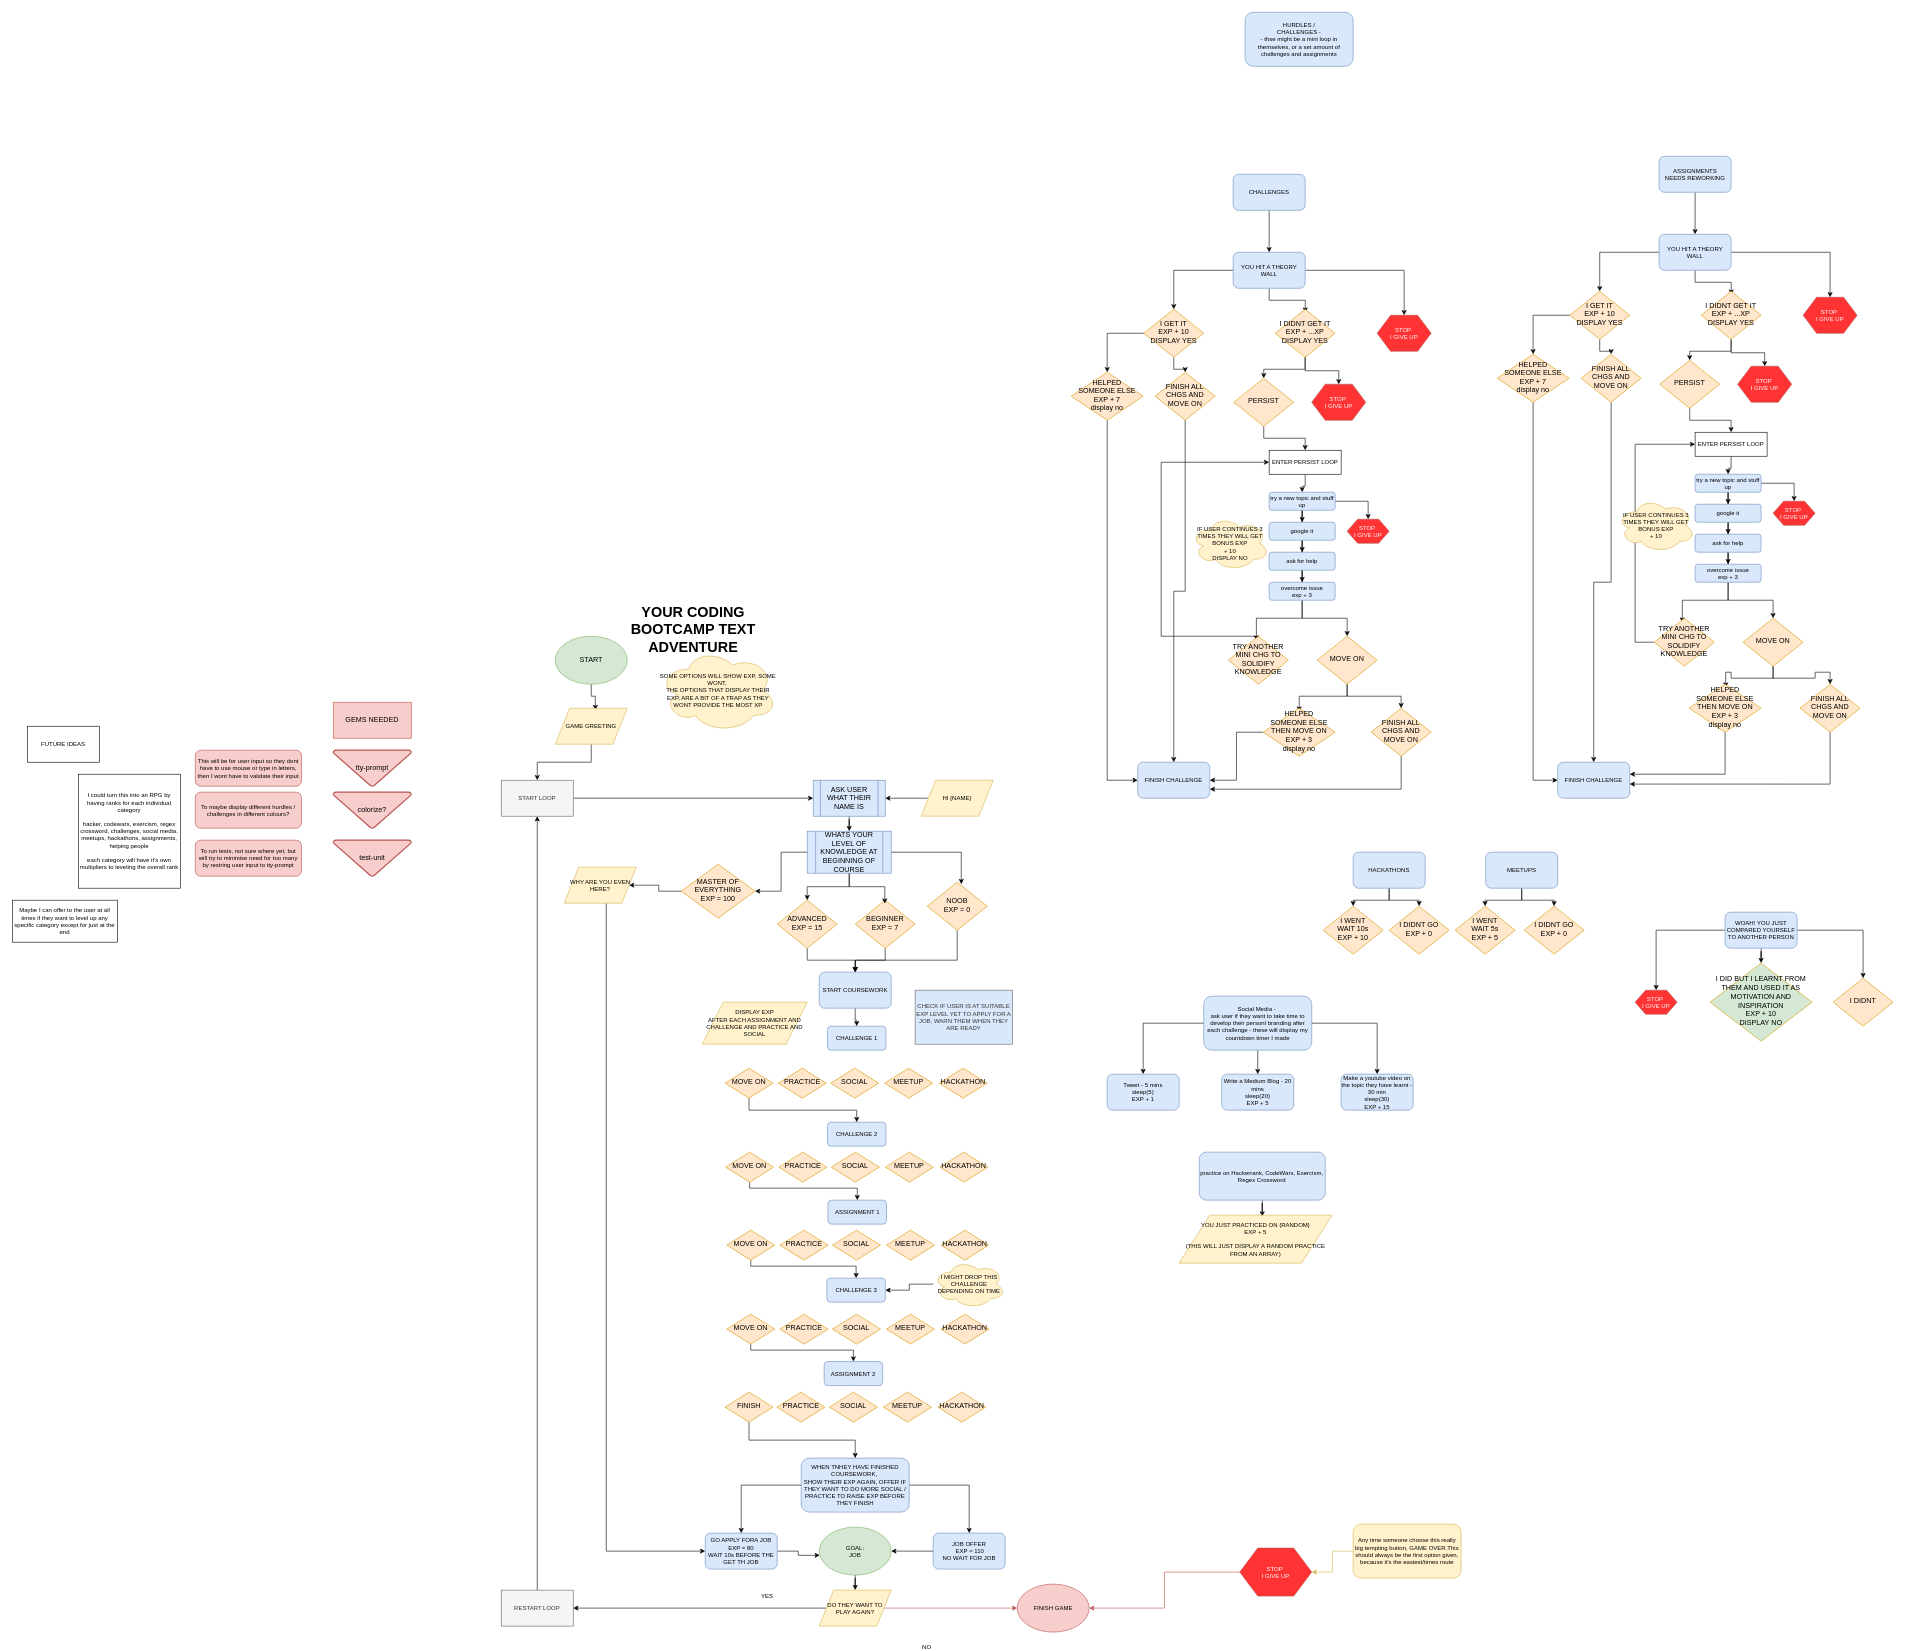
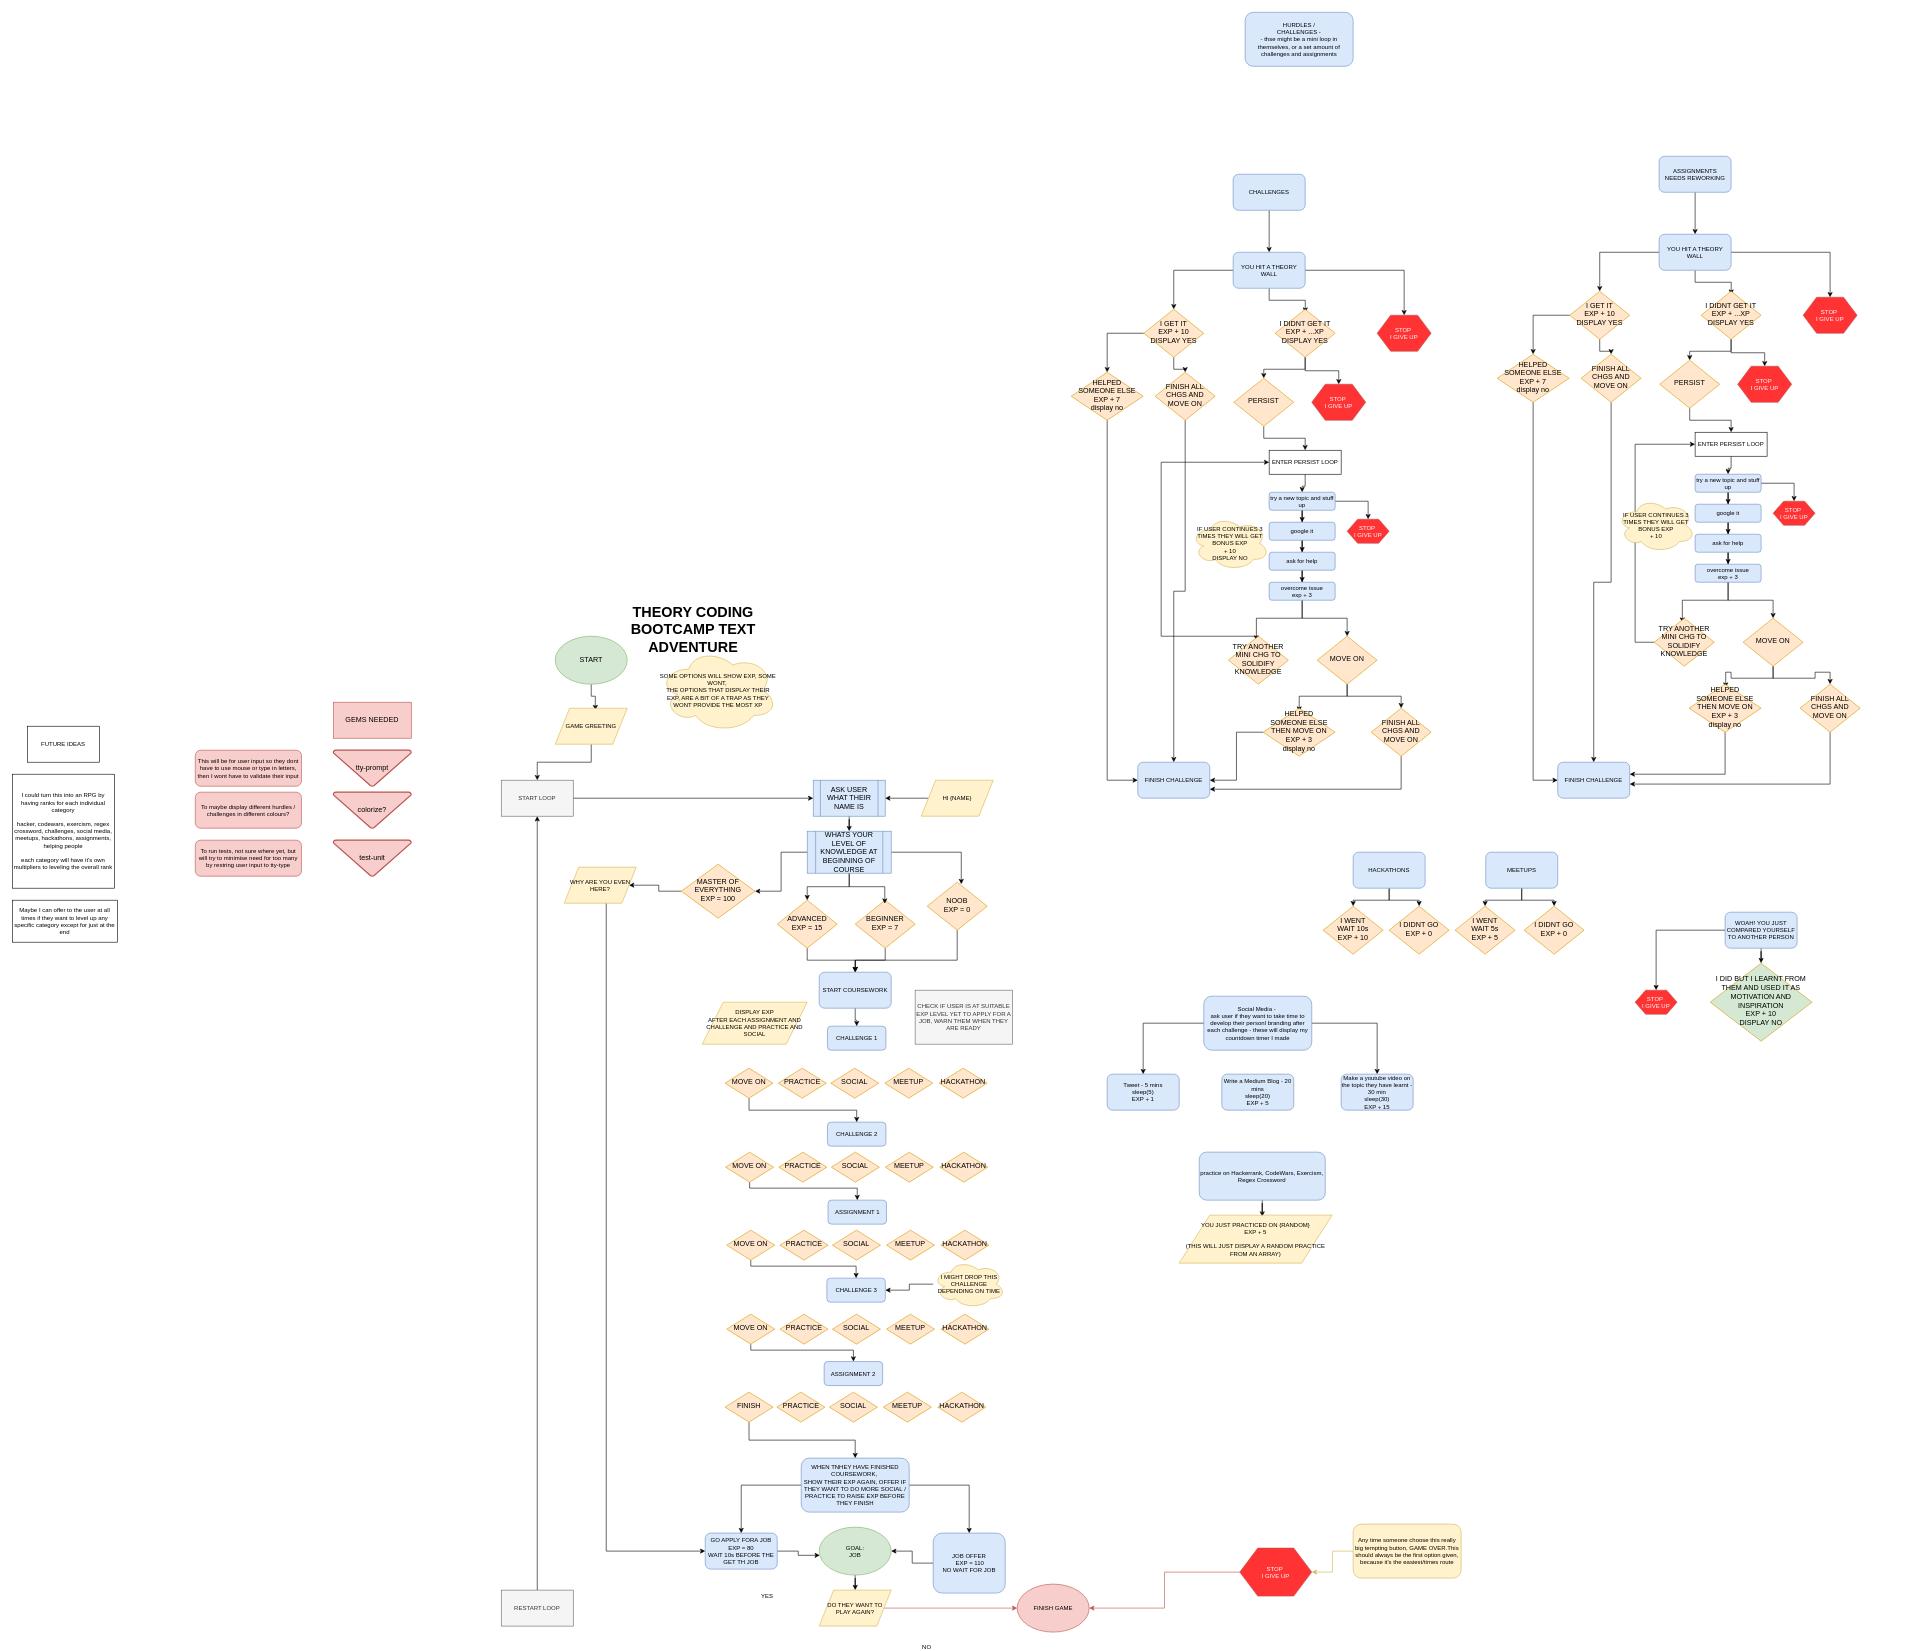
(693, 599) -> (693, 599)
(129, 831) -> (63, 831)
(248, 858) -> (248, 858)
(1862, 930) -> none
(1863, 1002) -> none
(964, 1017) -> (964, 1017)
(1258, 1068) -> none
(969, 1551) -> (969, 1563)
(578, 1608) -> none
